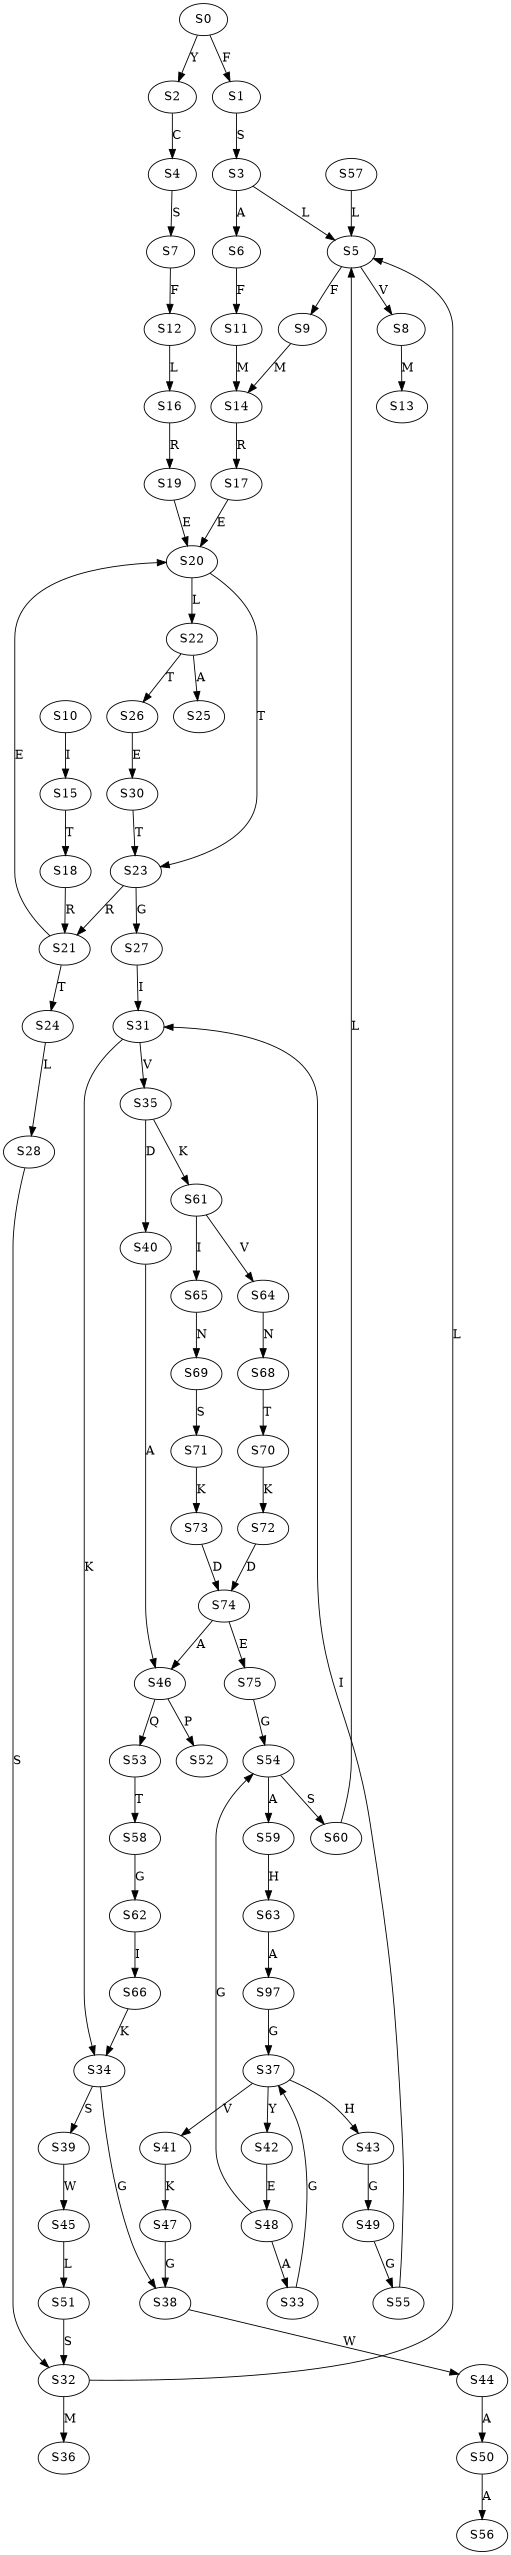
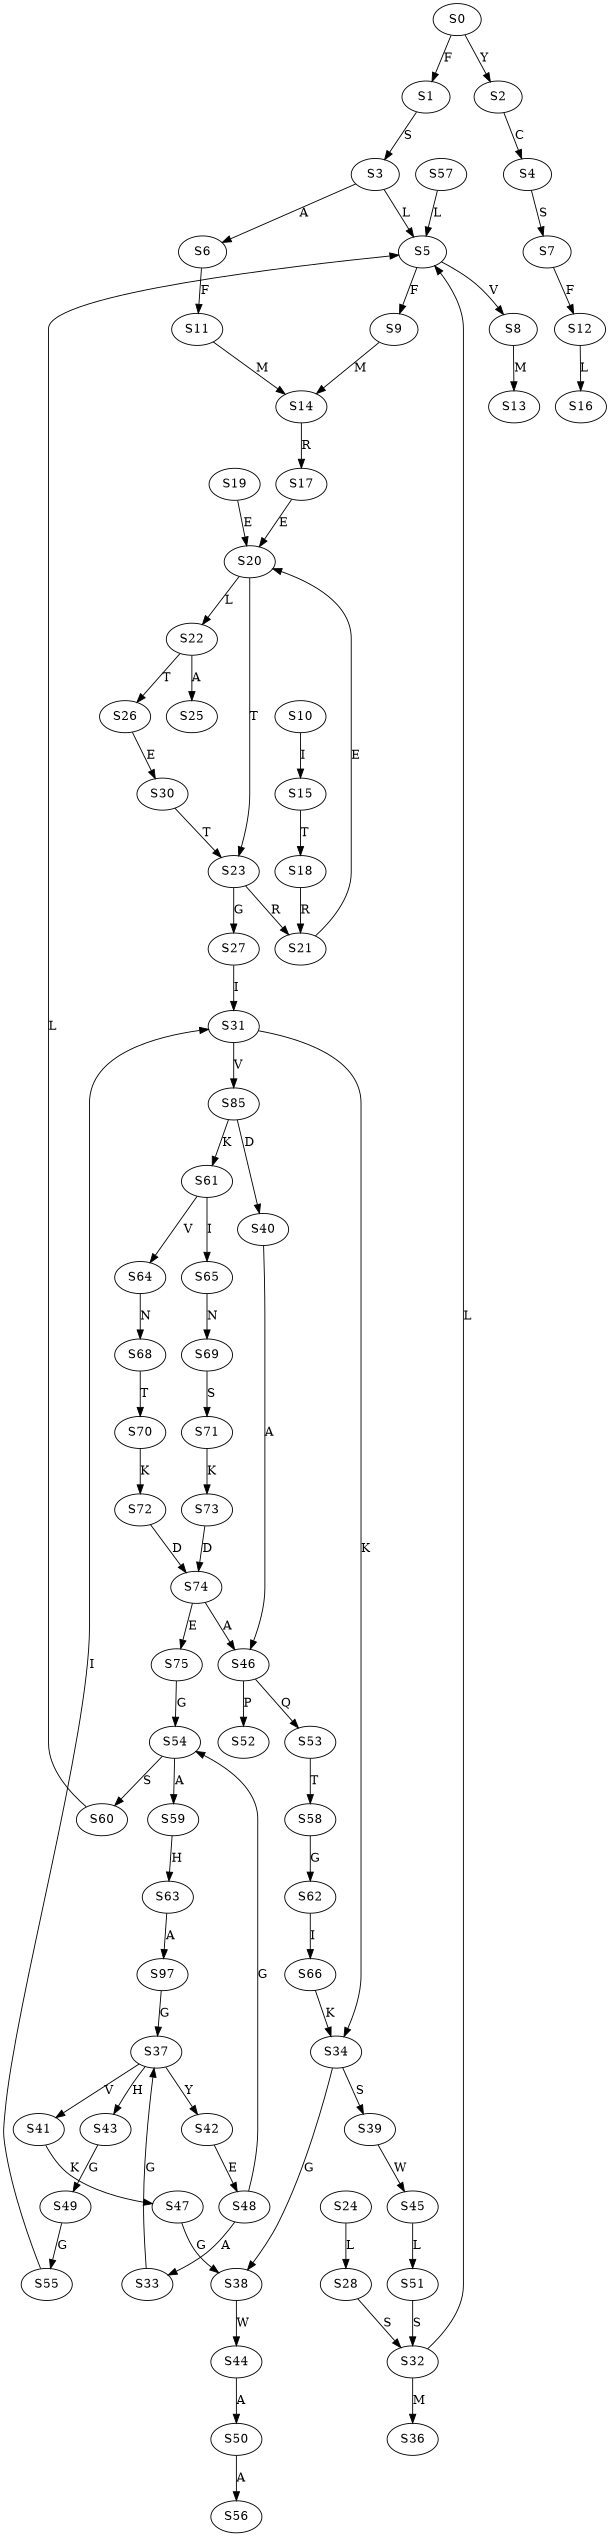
(170, 441) -> none
(57, 983) -> none
(146, 1104) -> (234, 1104)
